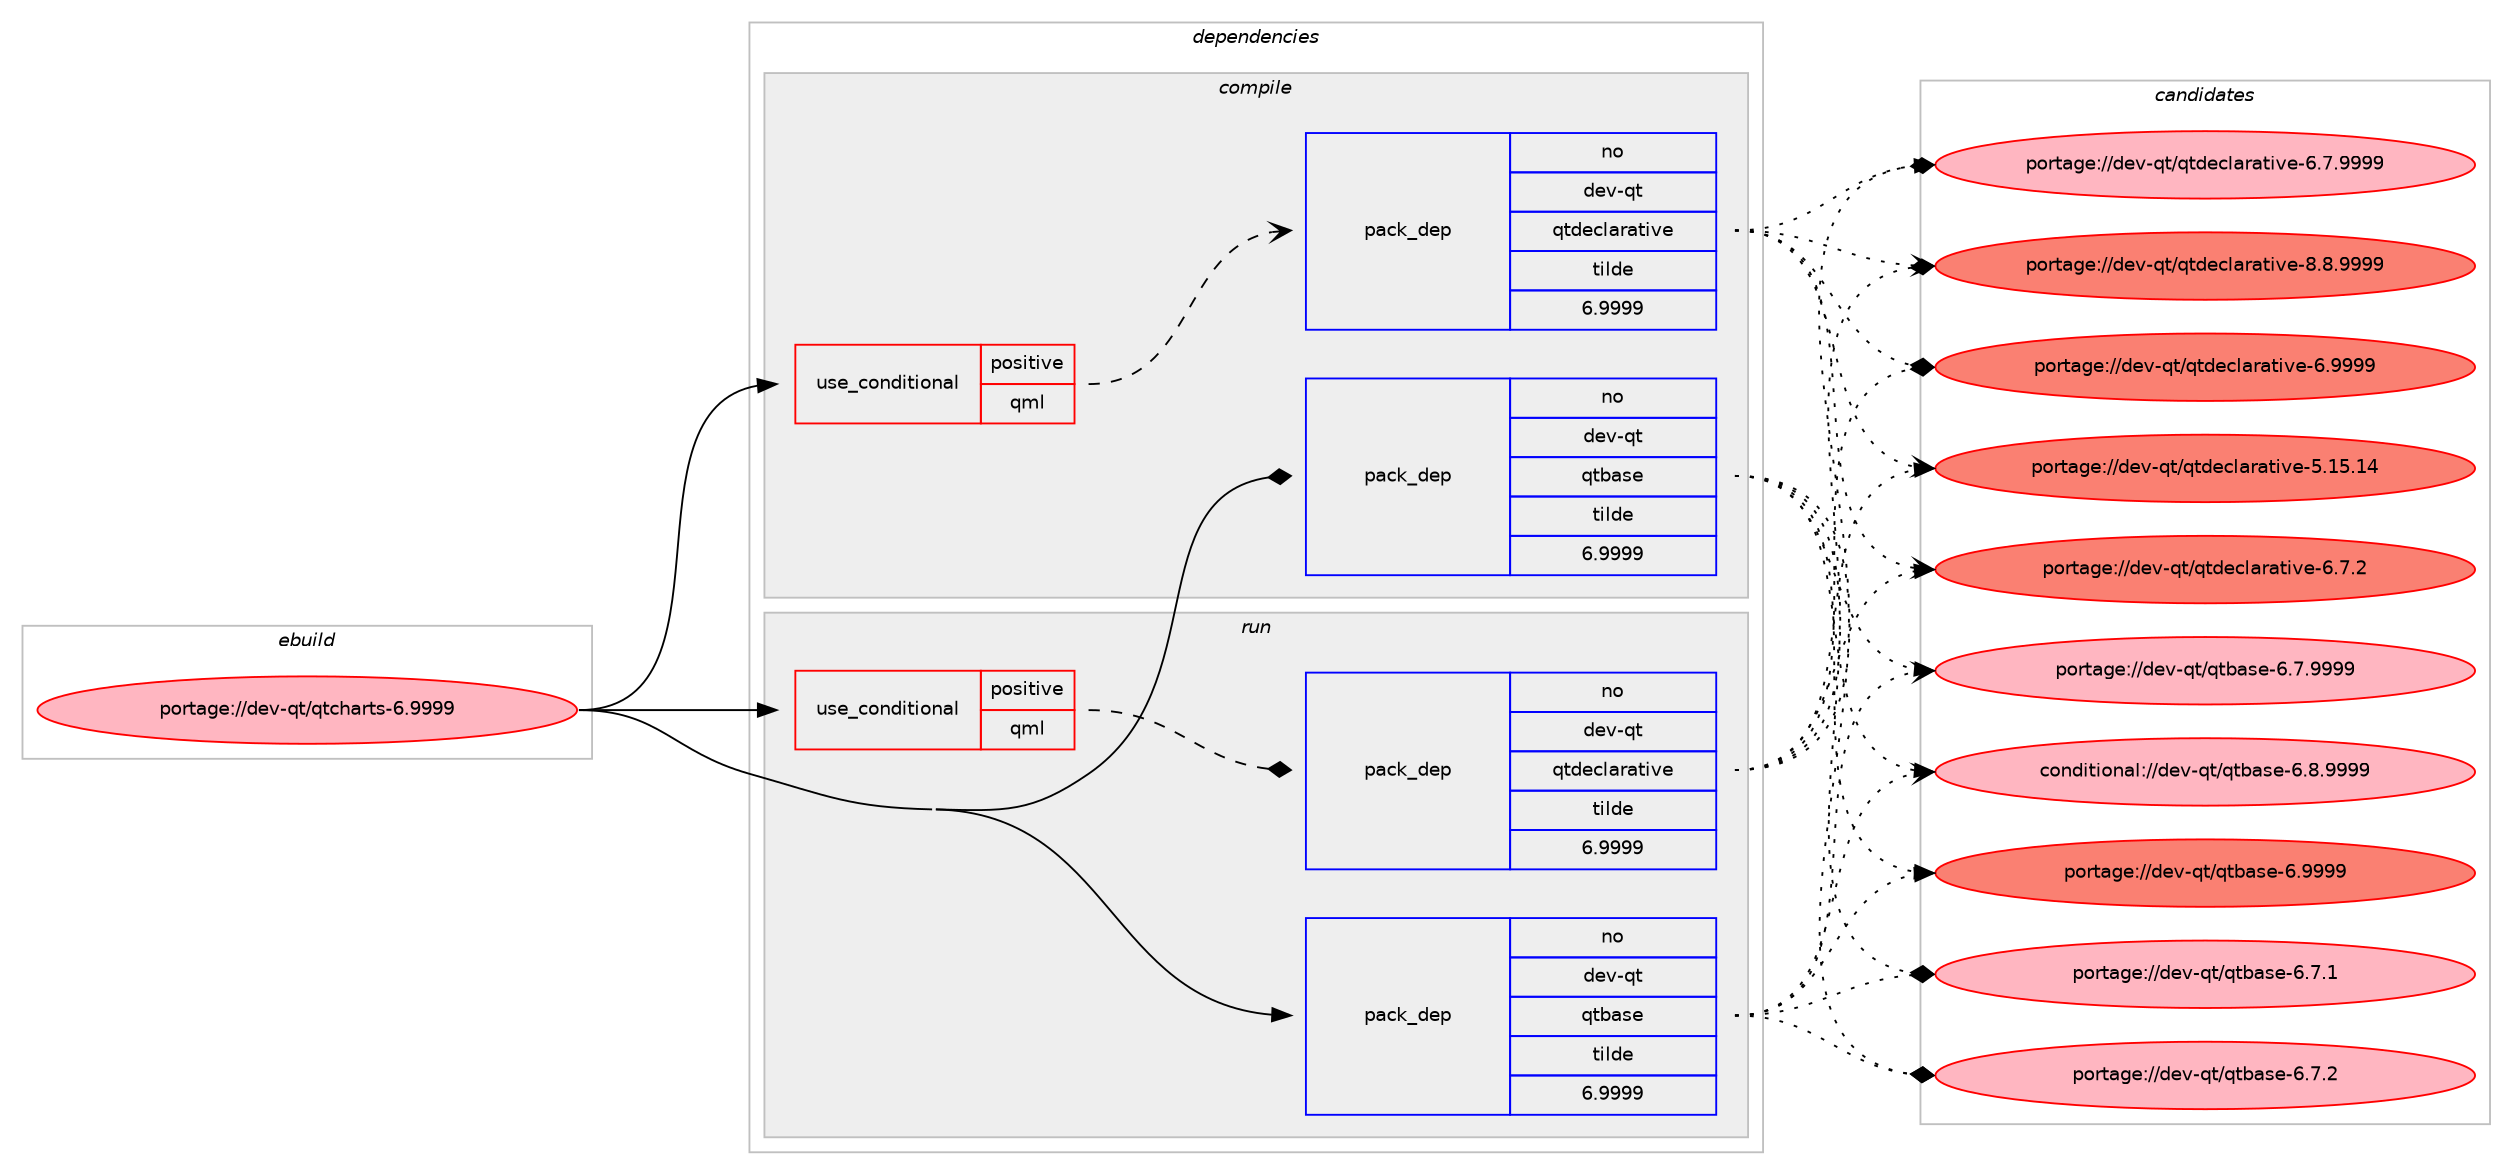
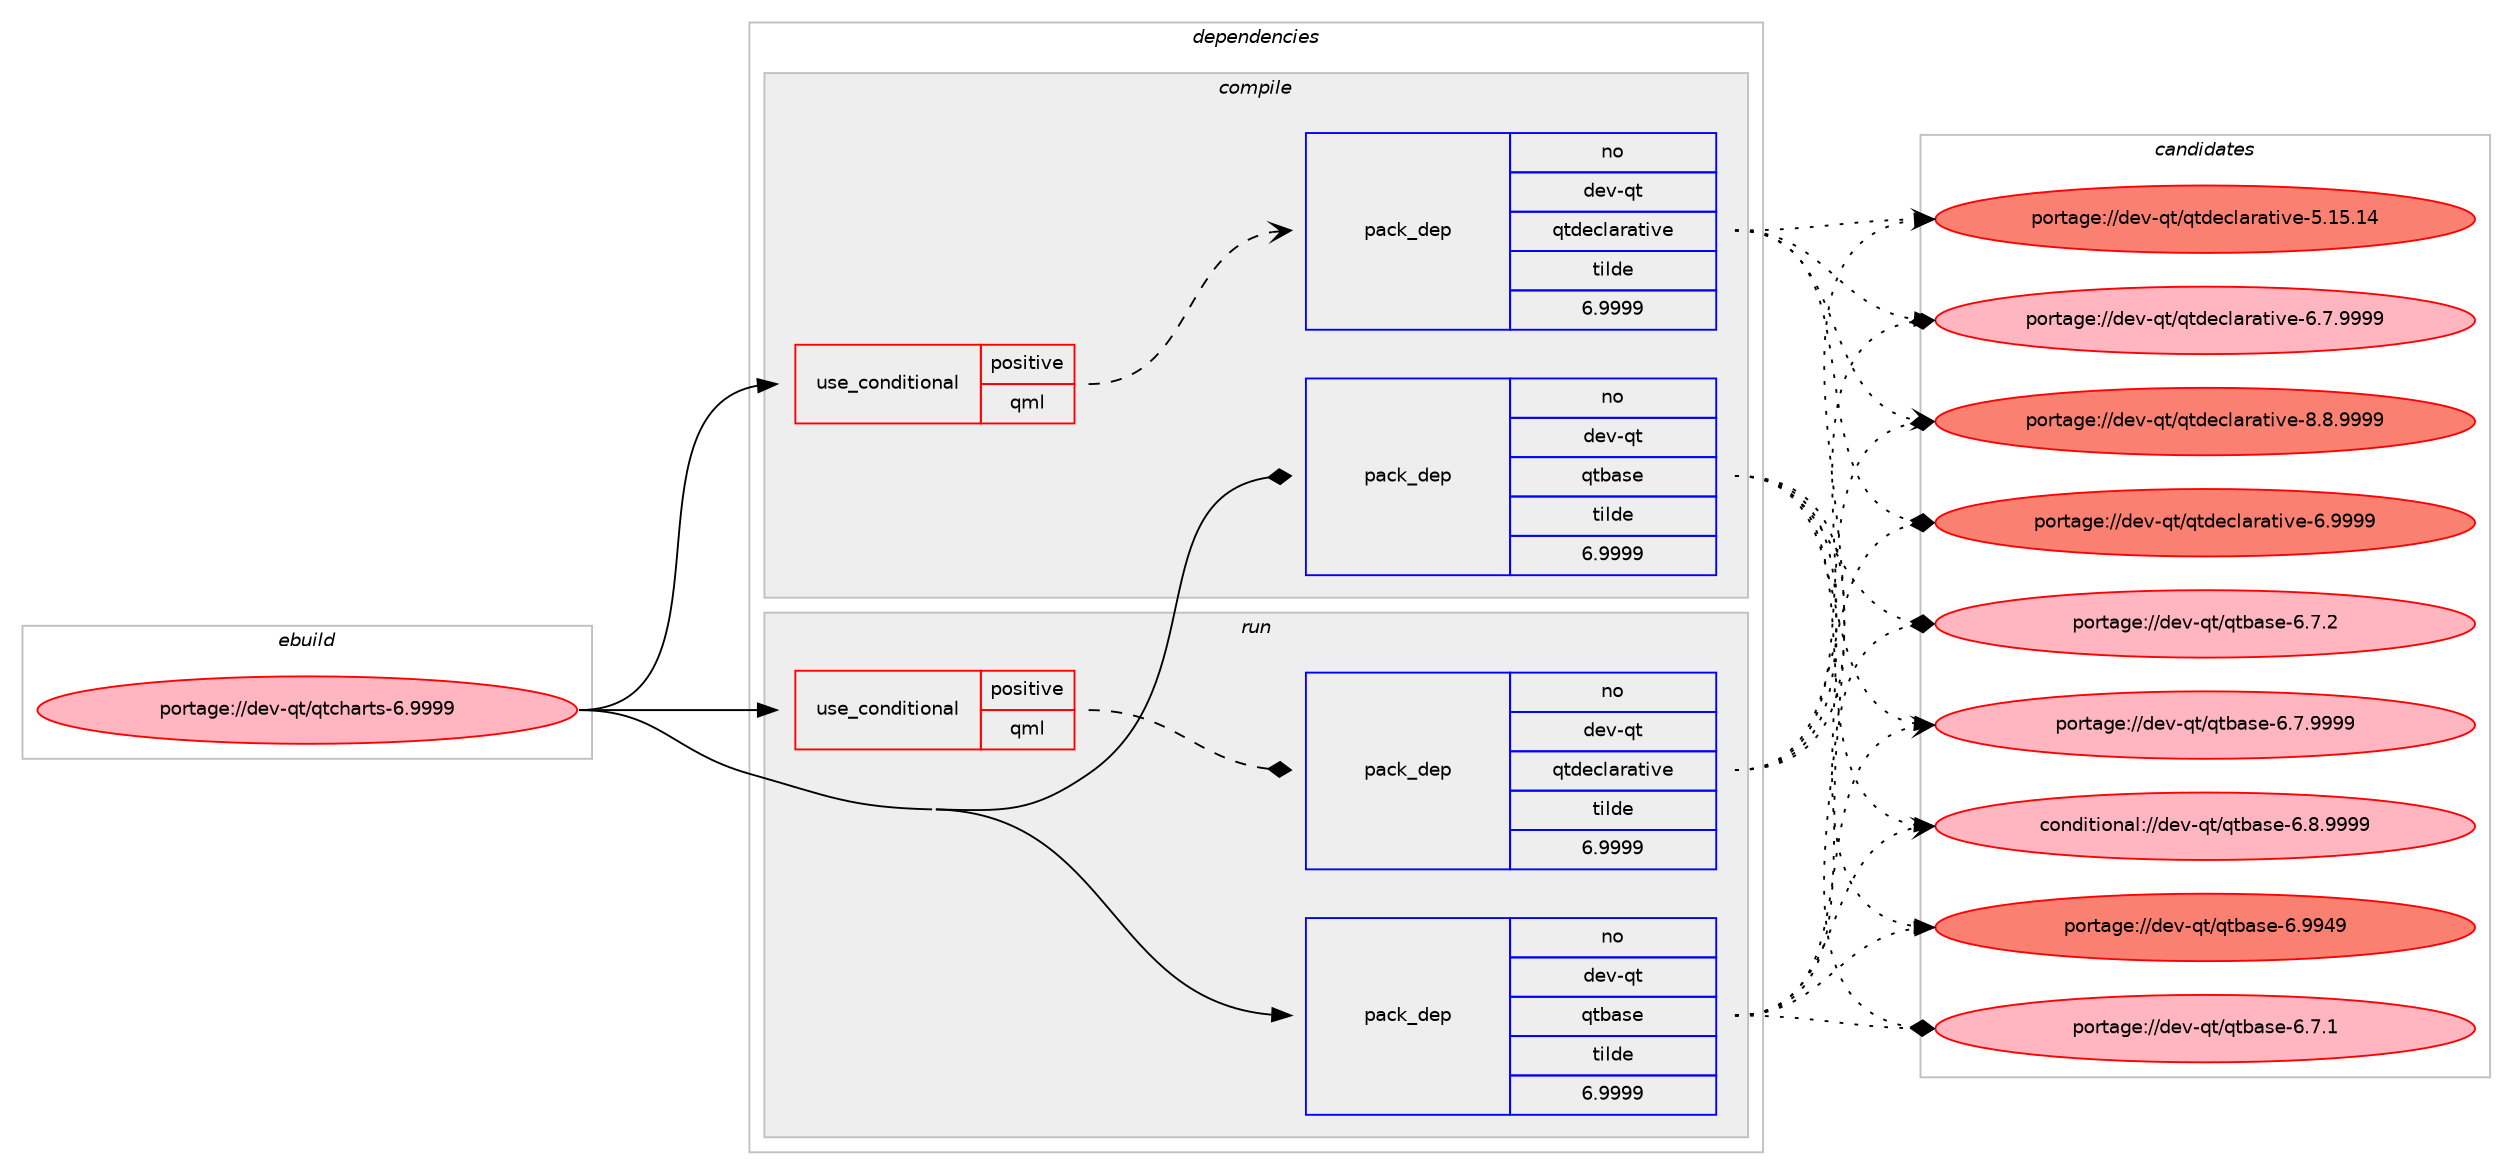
(2205, 570) -> none
(2205, 873) -> (2205, 927)
